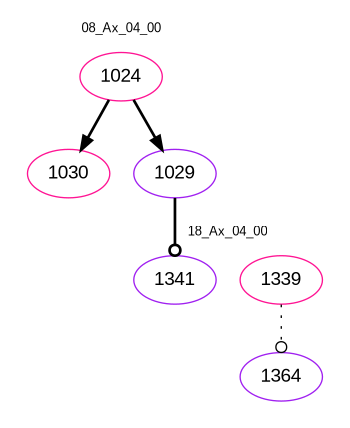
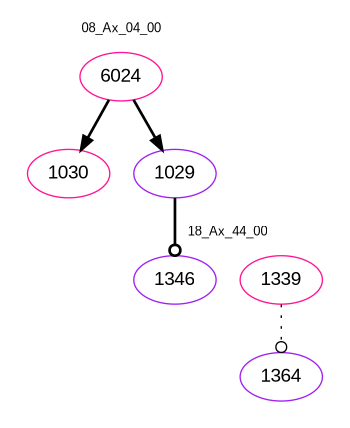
(121, 77) -> (121, 77)
(228, 232) -> (228, 232)
(175, 280) -> (175, 280)
